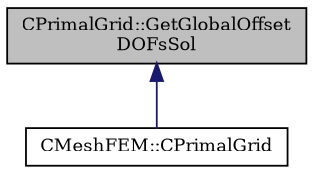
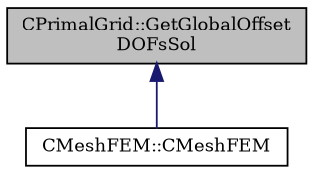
(157, 147) -> (157, 147)
